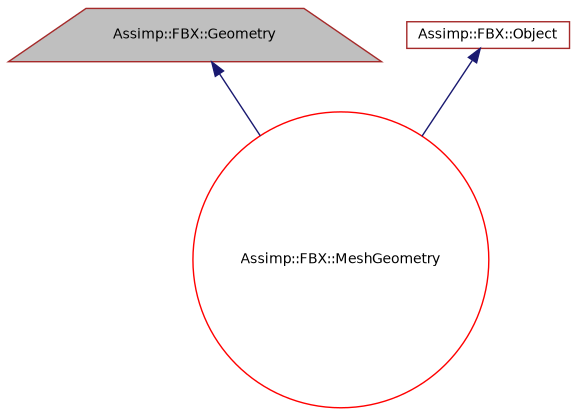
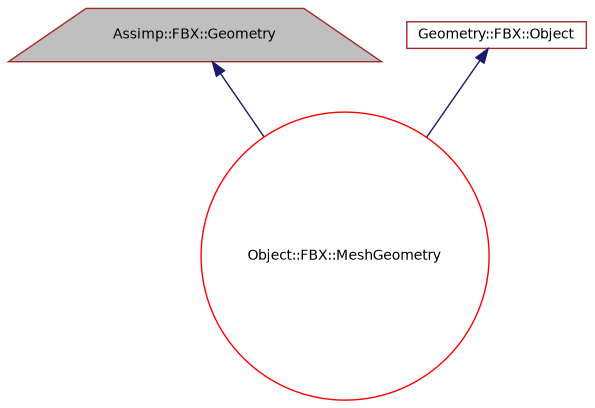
(488, 35) -> (497, 35)
(341, 260) -> (345, 256)
